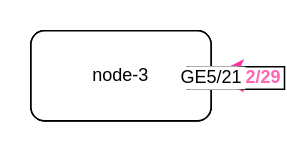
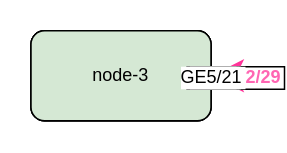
(121, 76) -> (121, 76)
